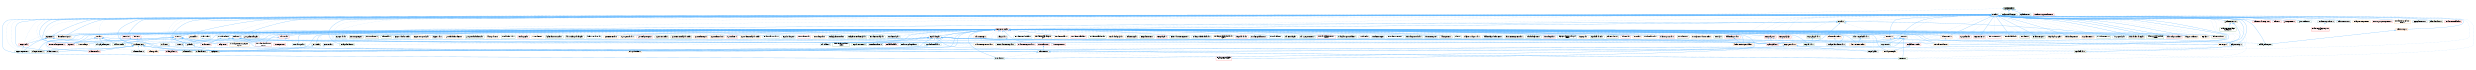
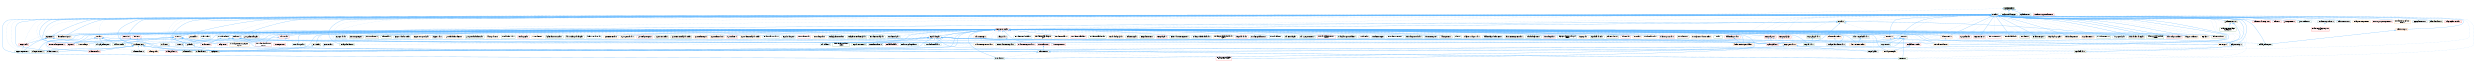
(2453, 22) -> (2453, 22)
(1718, 37) -> (1718, 37)
(635, 52) -> none
